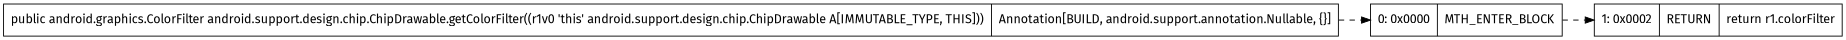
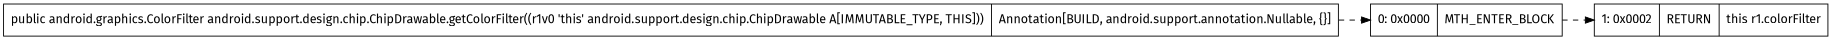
(1781, 20) -> (1774, 20)
